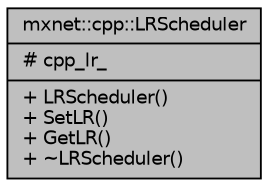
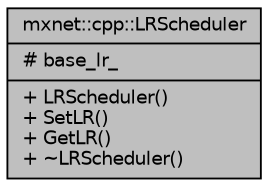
(65, 61) -> (70, 61)
